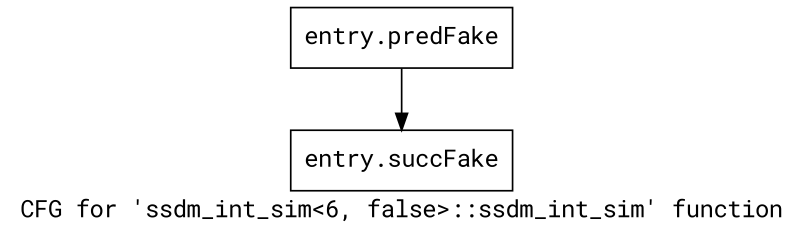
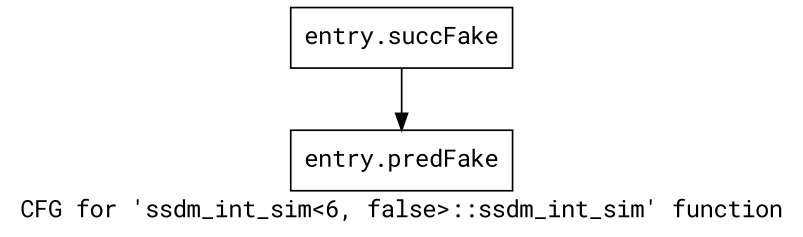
(402, 91) -> (402, 91)
